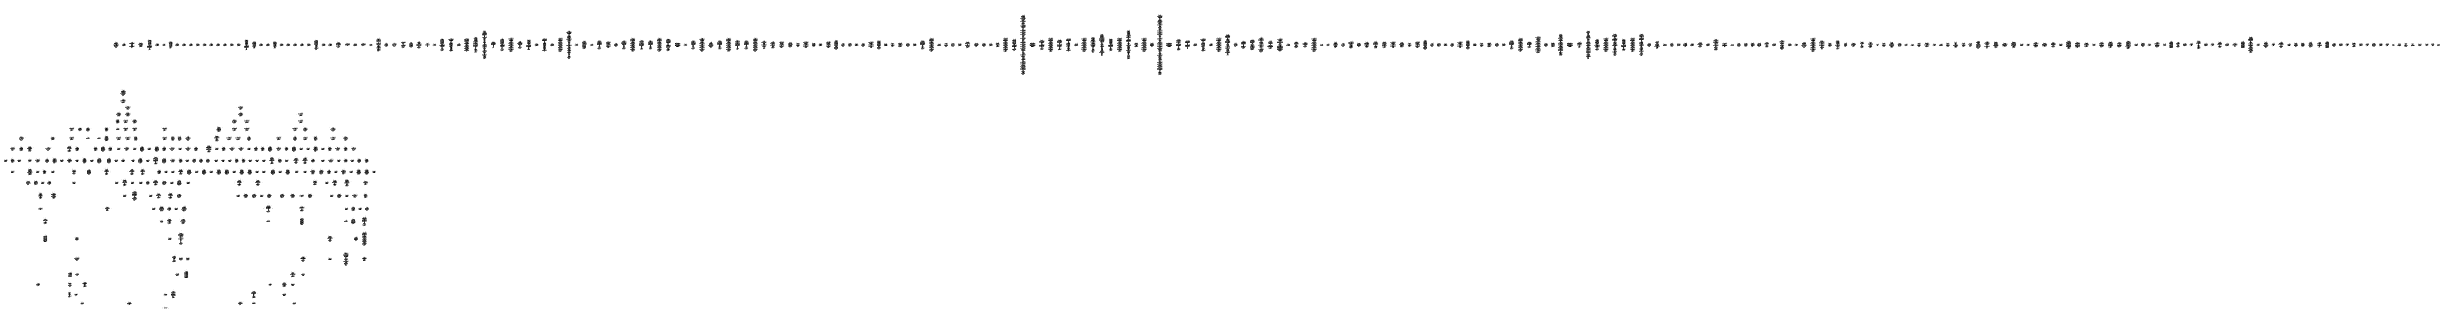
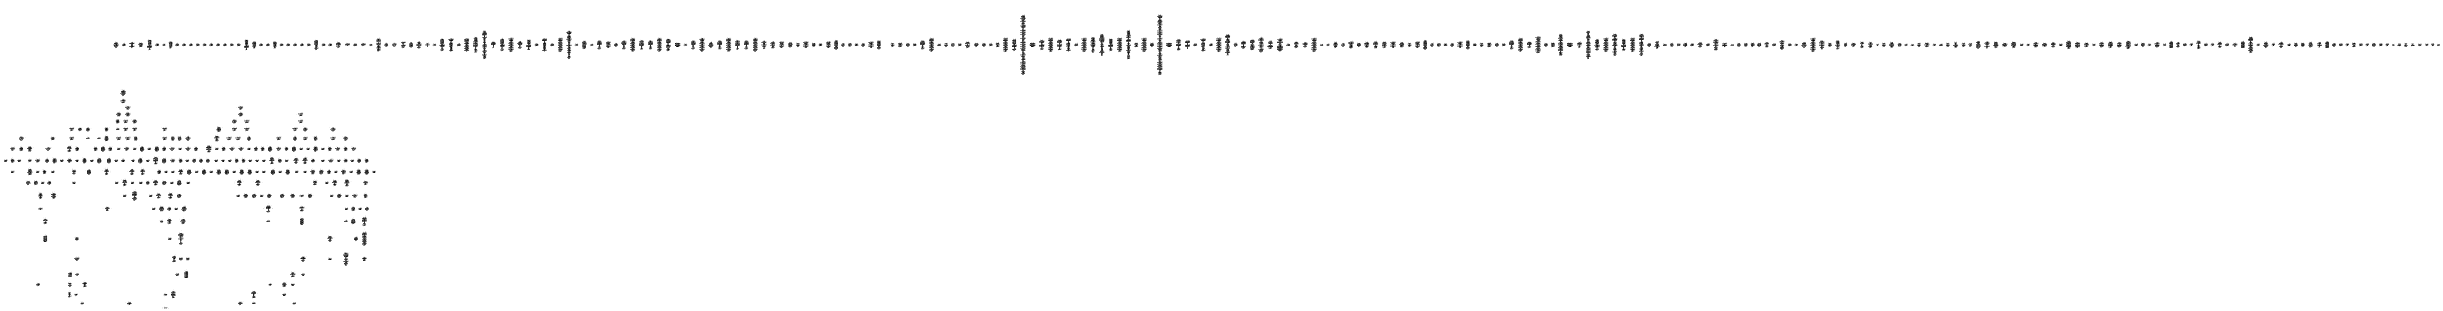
(886, 45) -> none
